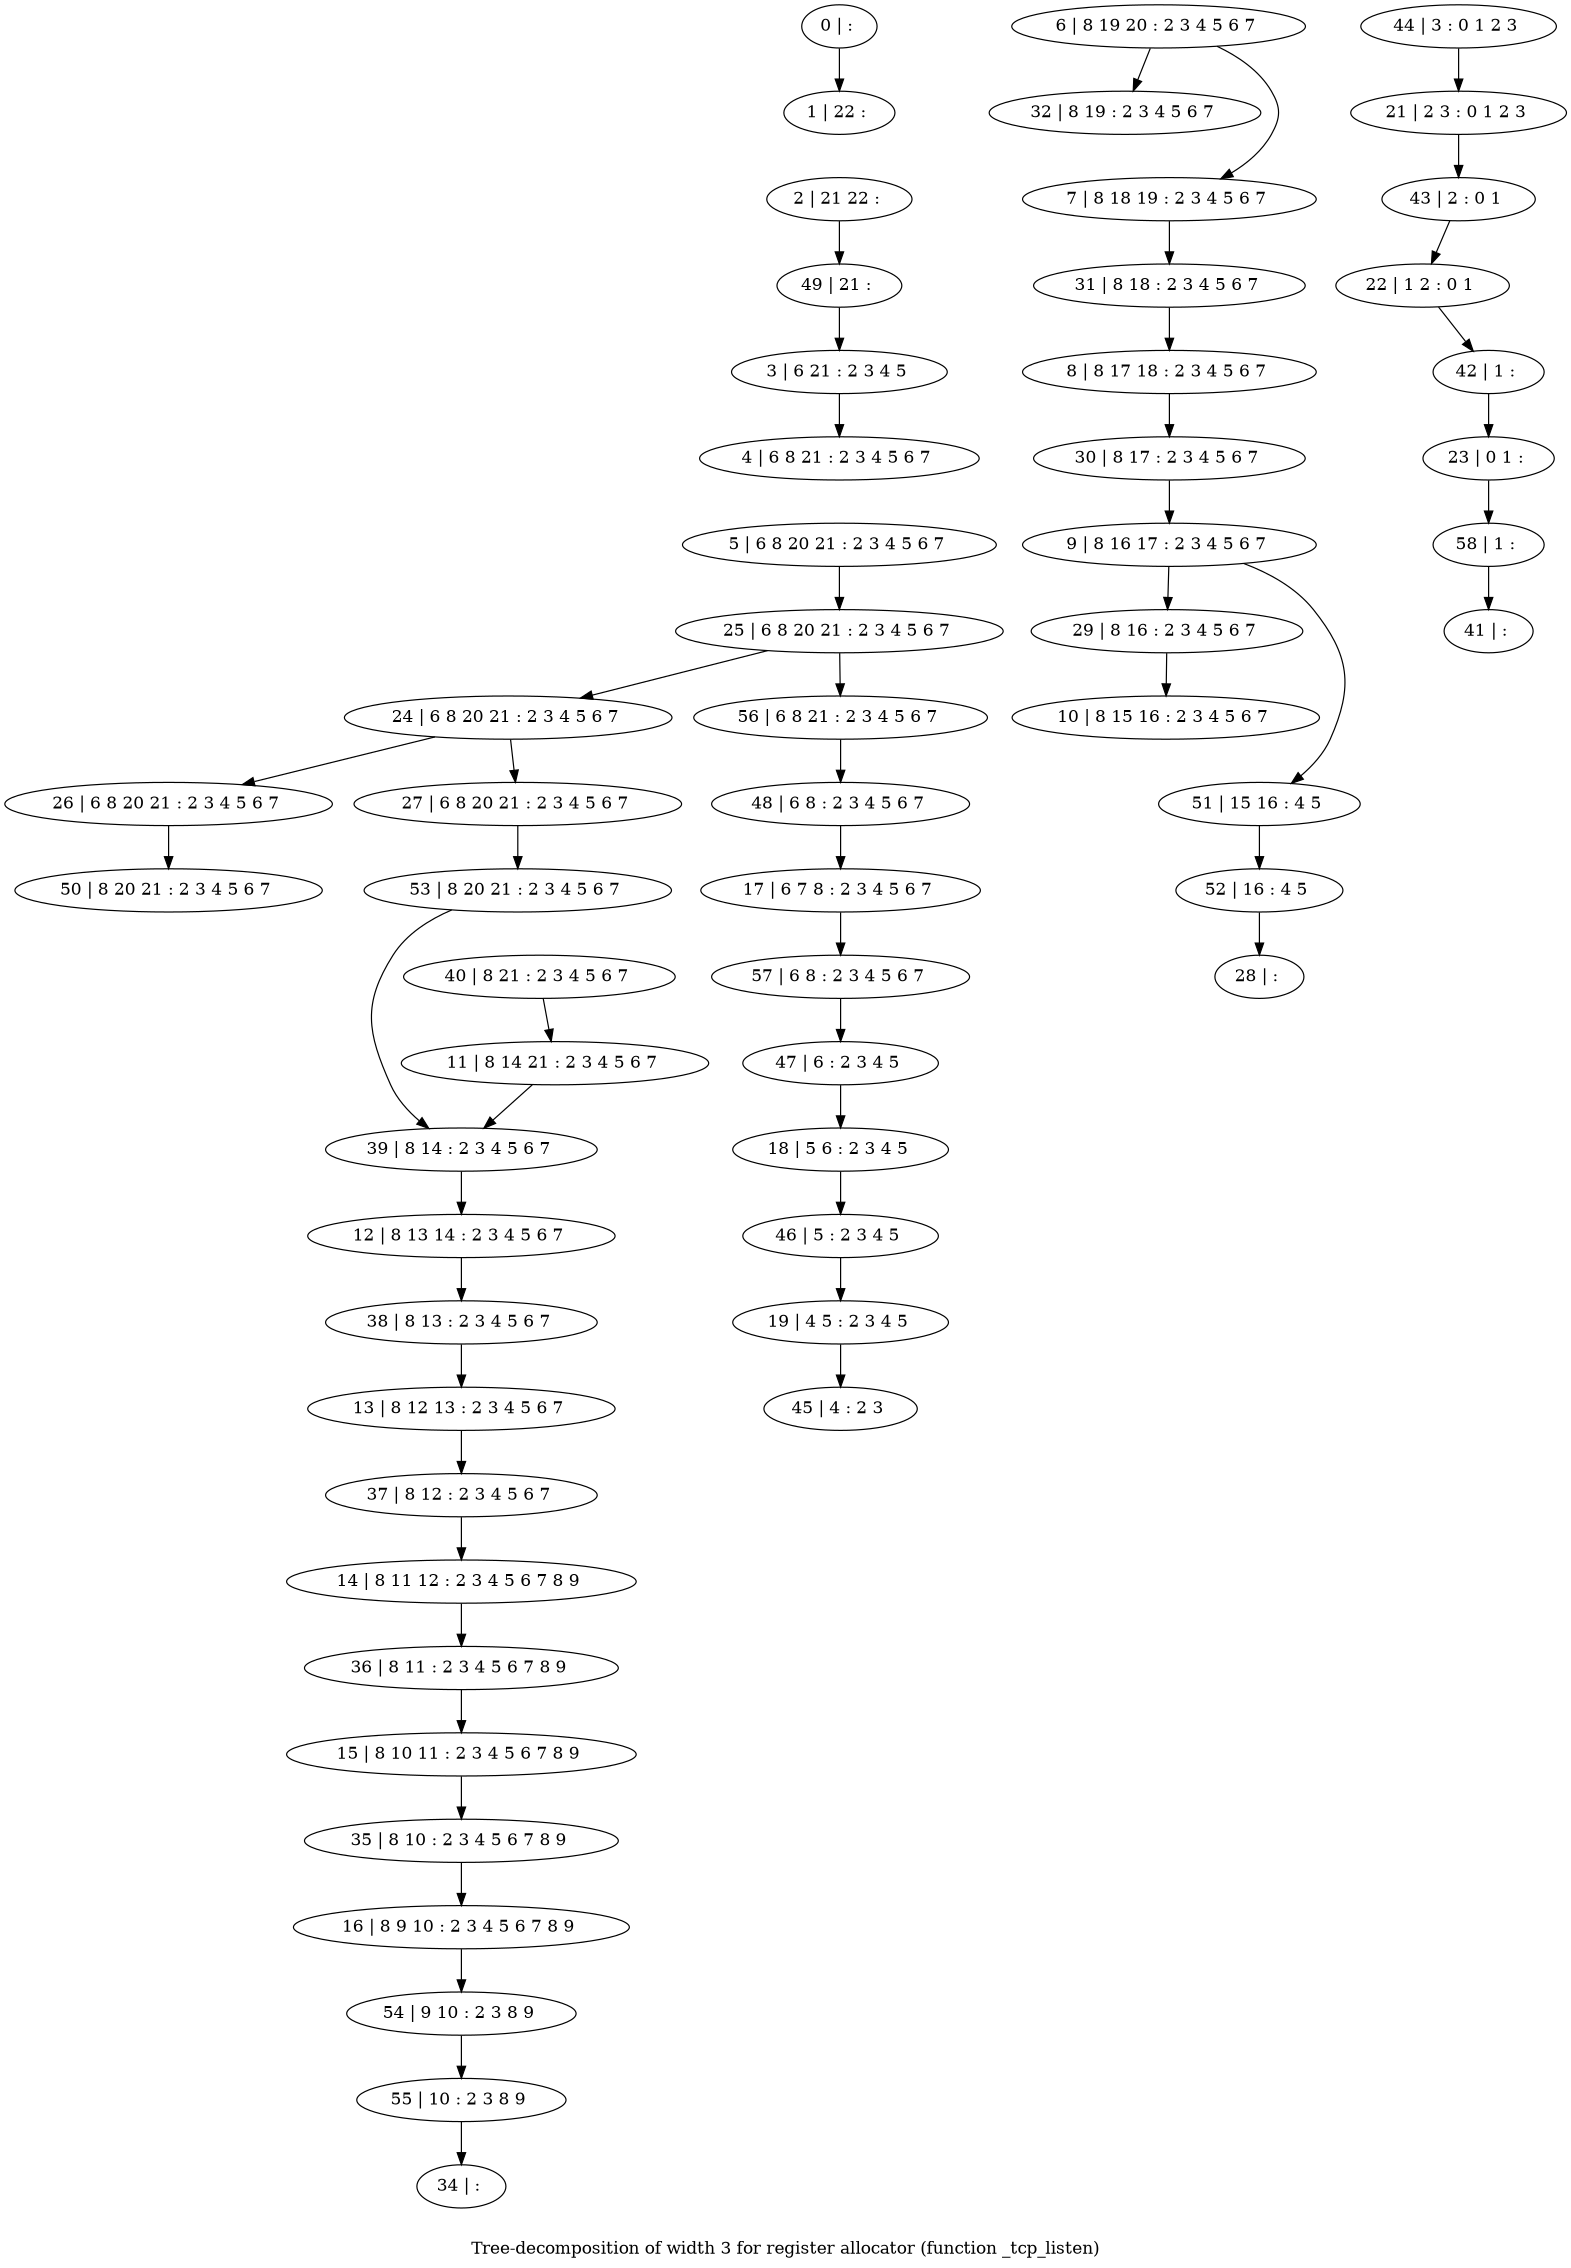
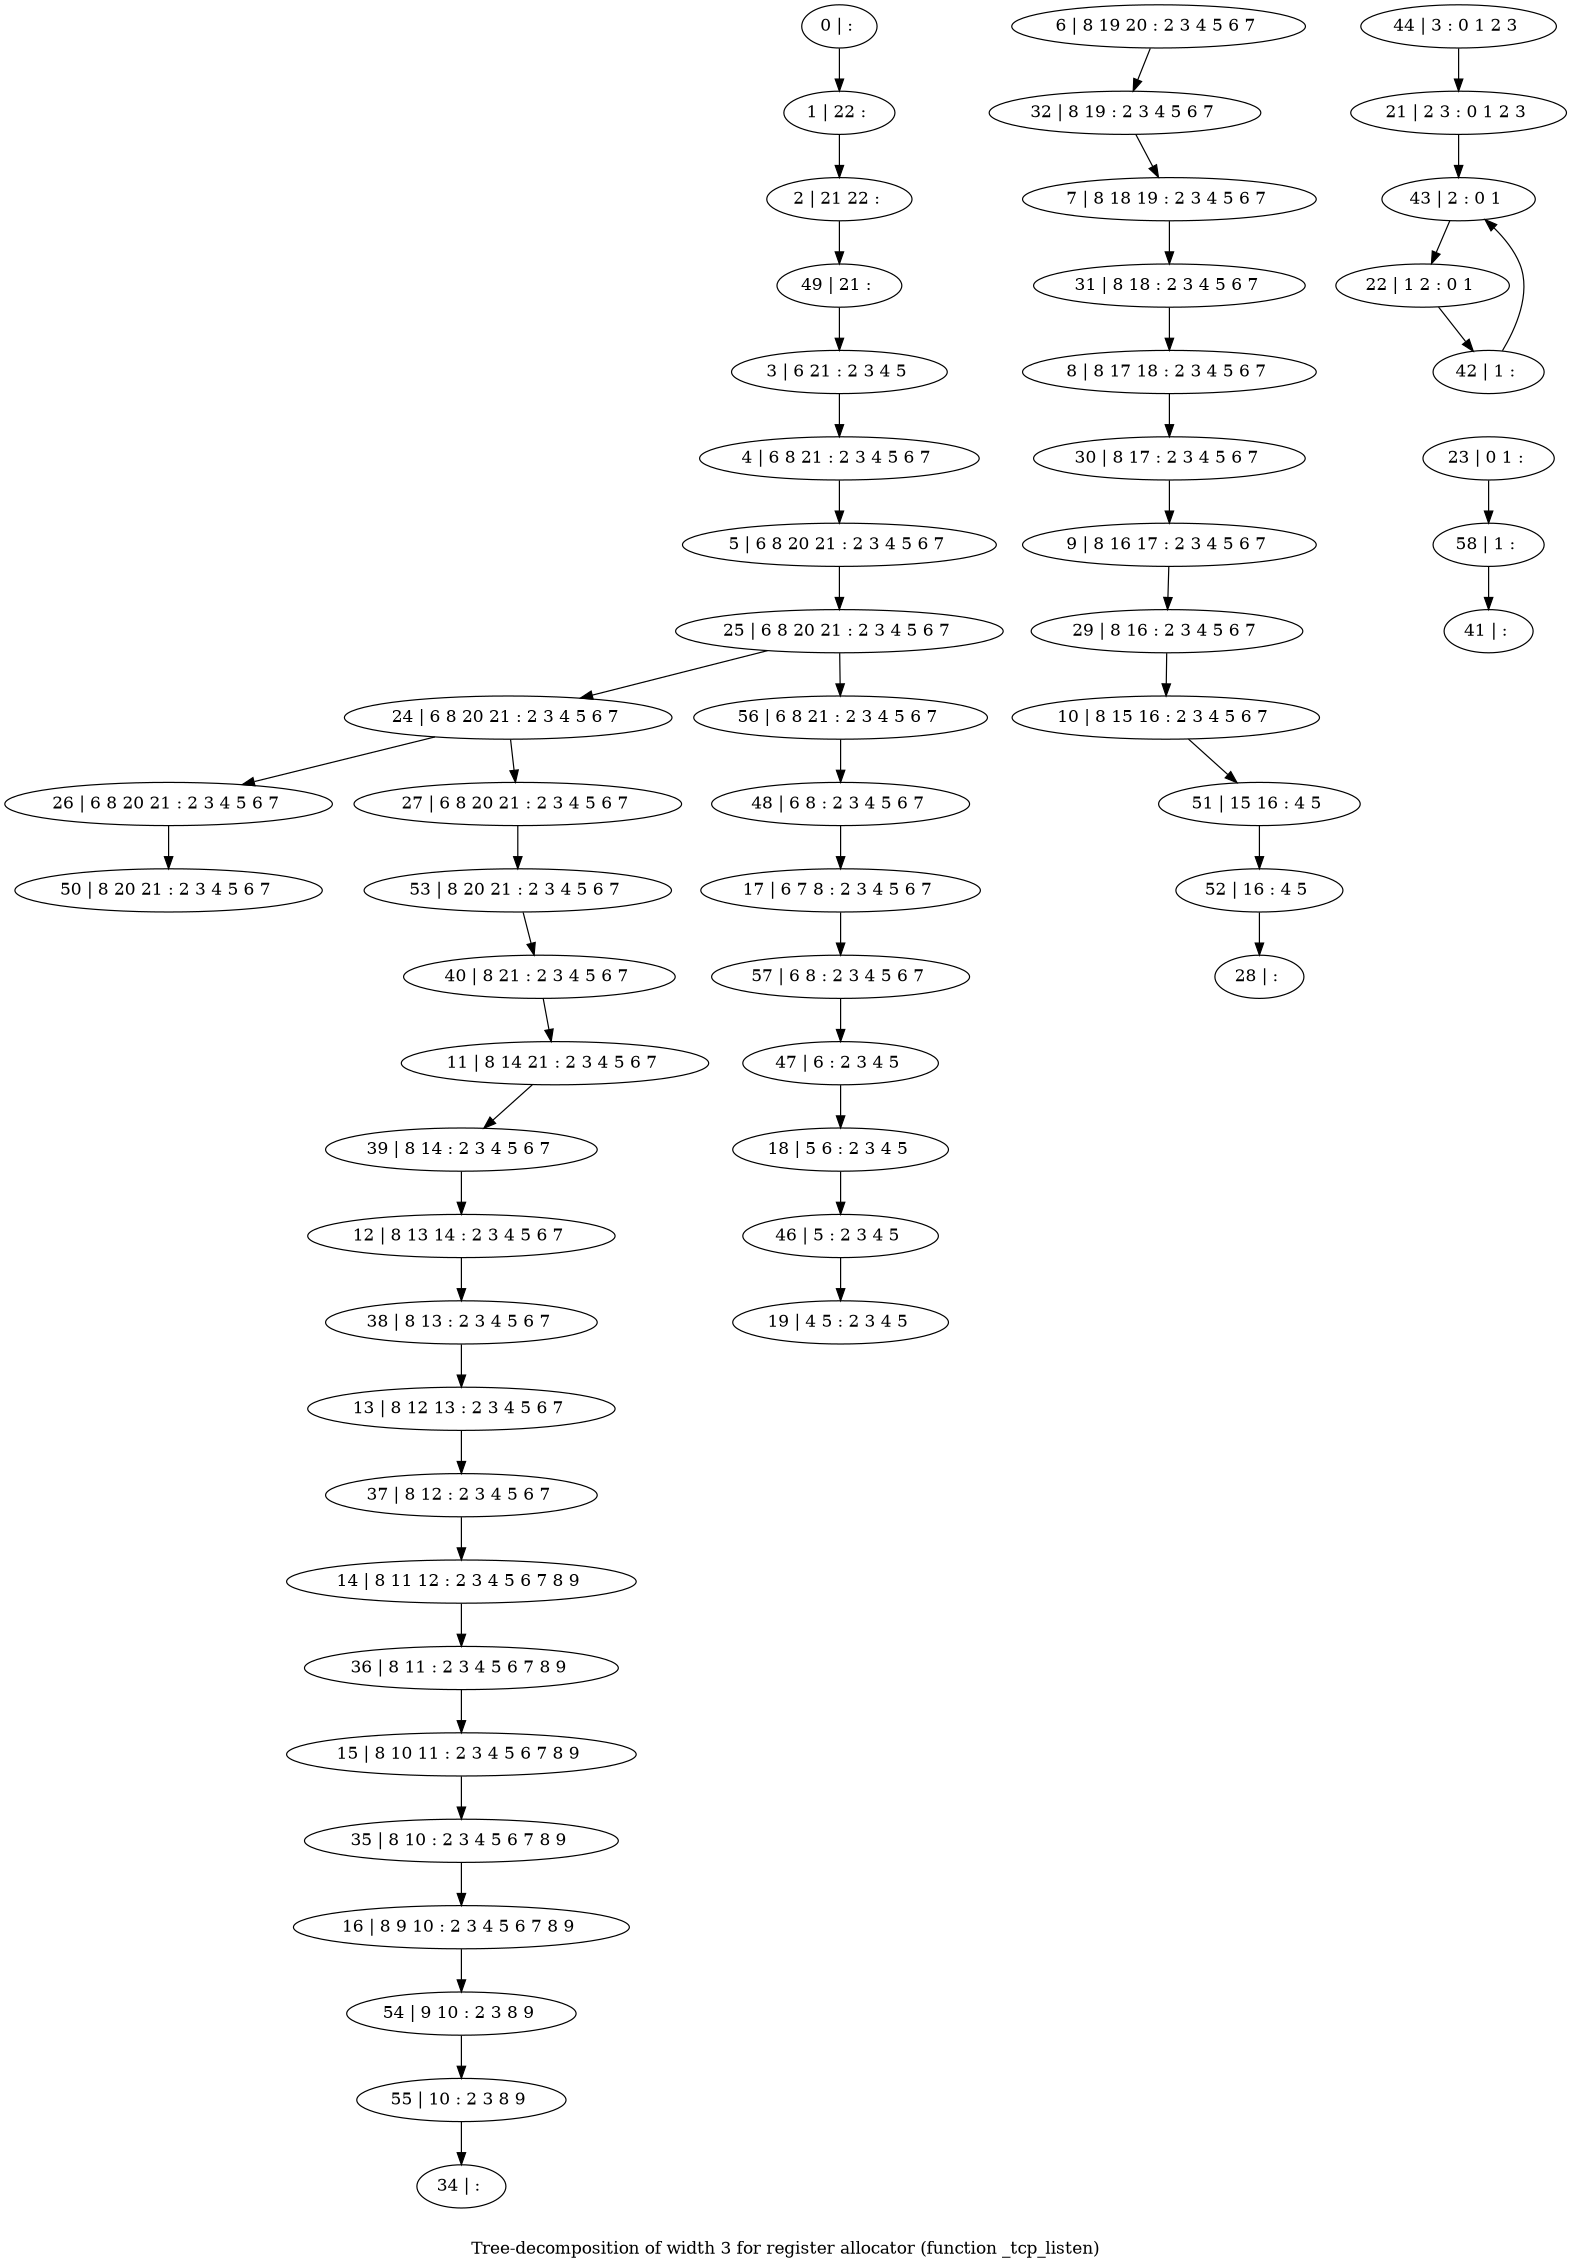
(1278, 105) -> (1144, 150)
none -> (839, 150)
(1489, 409) -> (1524, 287)
none -> (839, 496)
(1340, 654) -> (1208, 757)
(372, 1005) -> (527, 928)
(841, 1409) -> none
